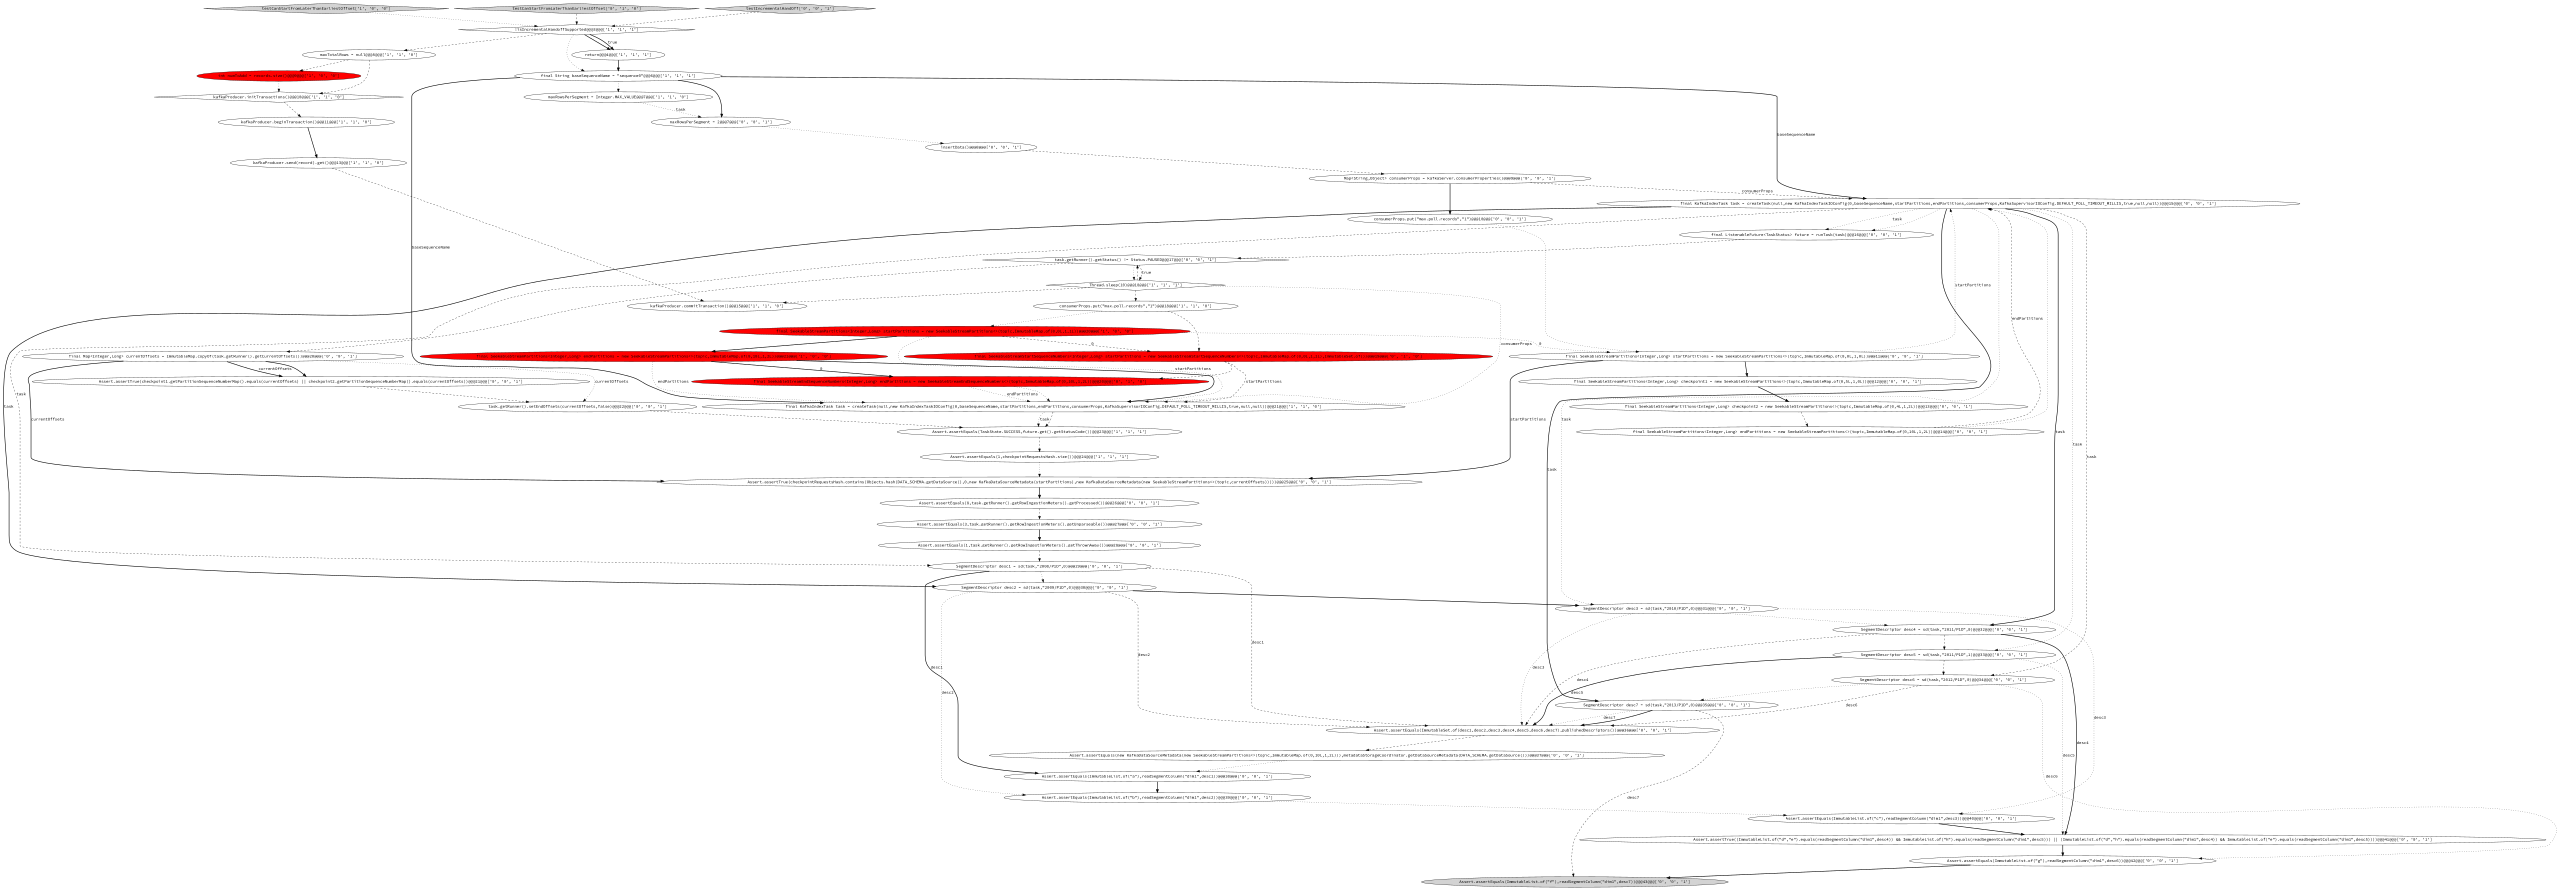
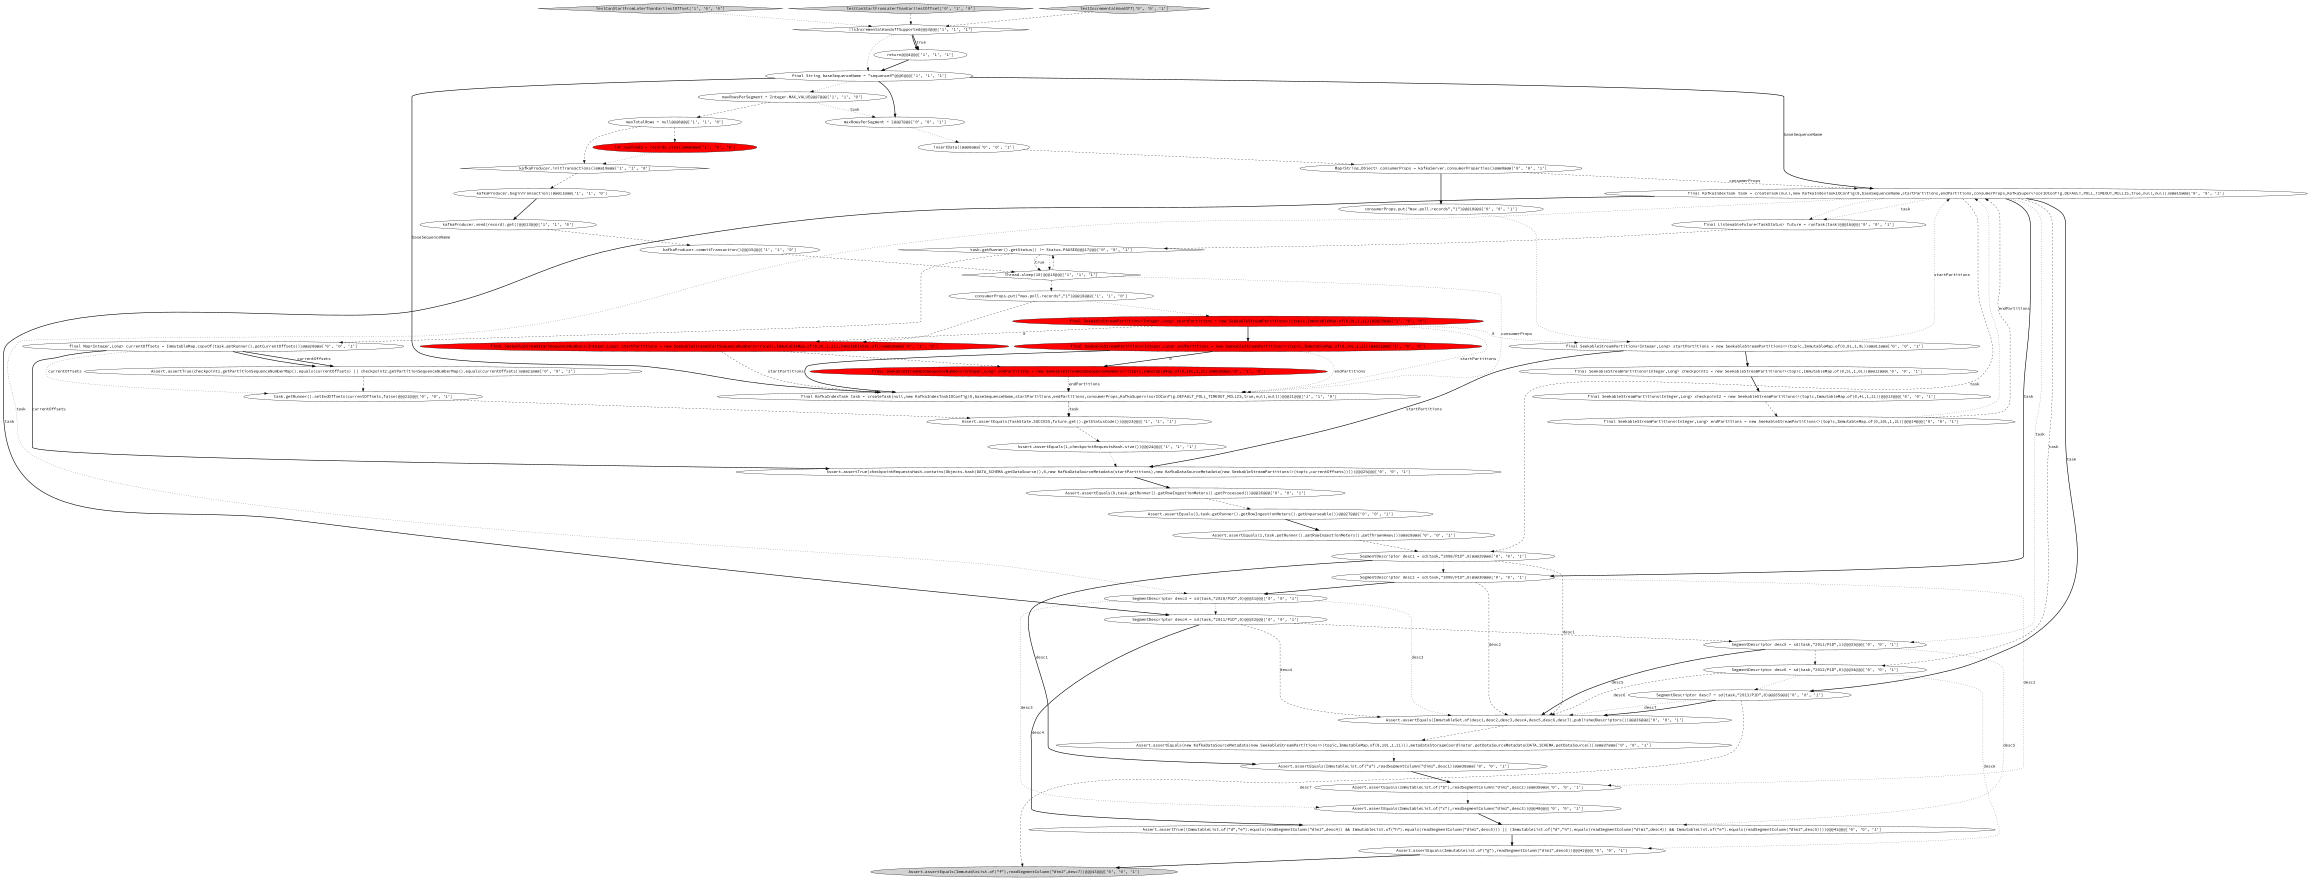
(477, 42) -> (735, 109)
(938, 295) -> (897, 263)
